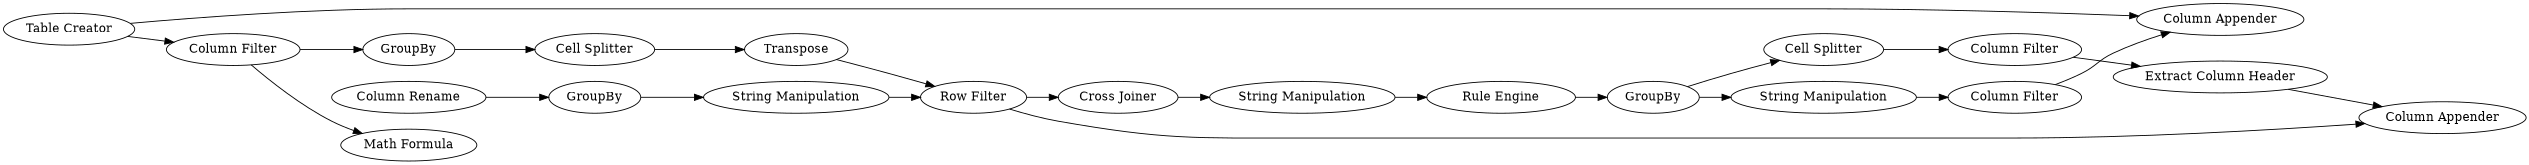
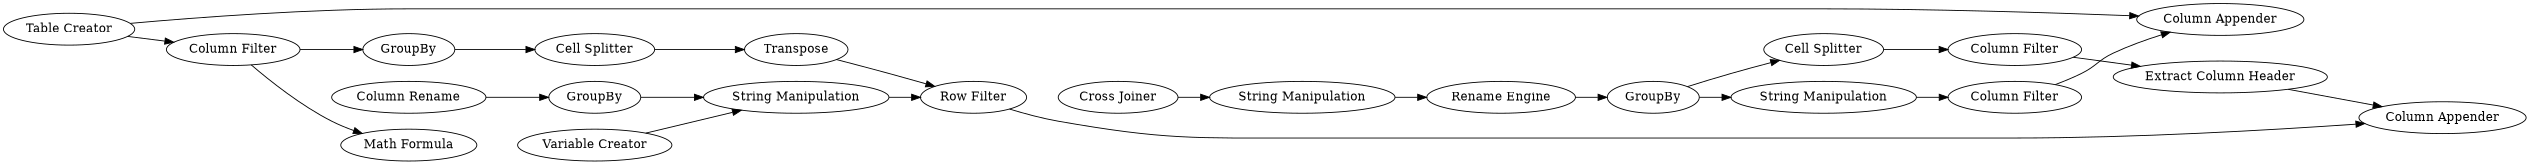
(1038, 97) -> none
(1501, 97) -> (1501, 97)
none -> (595, 145)
